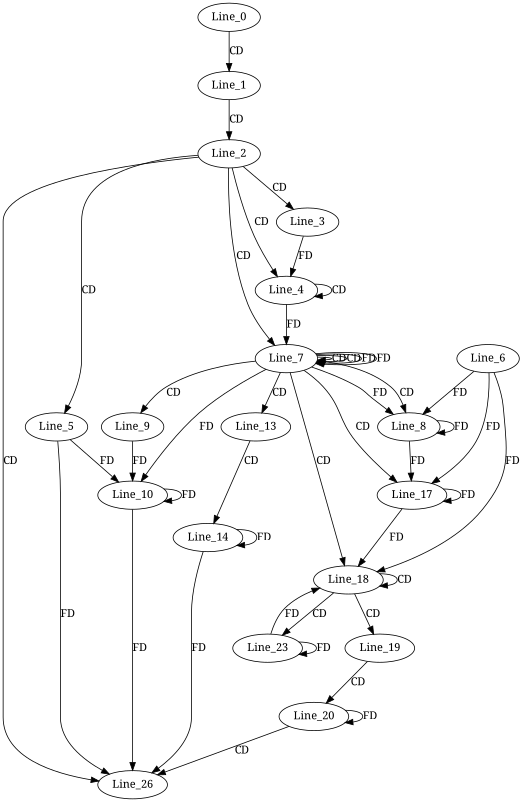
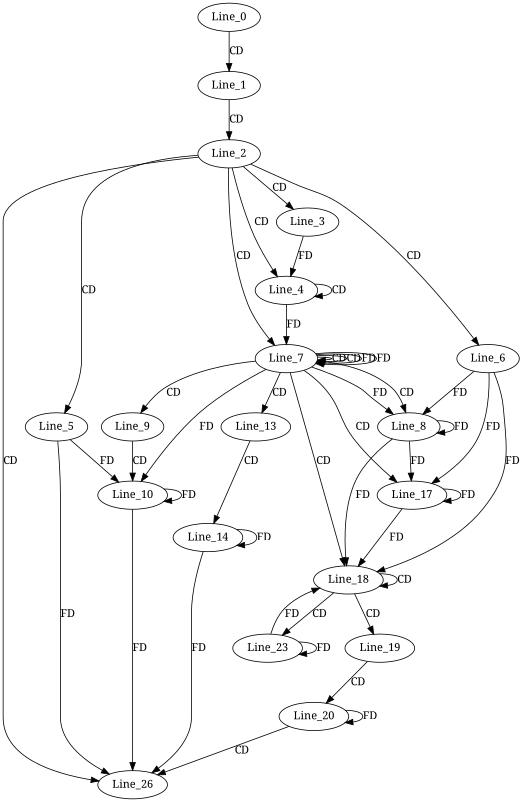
none -> (376, 233)
(140, 461) -> (140, 461)
none -> (352, 491)
